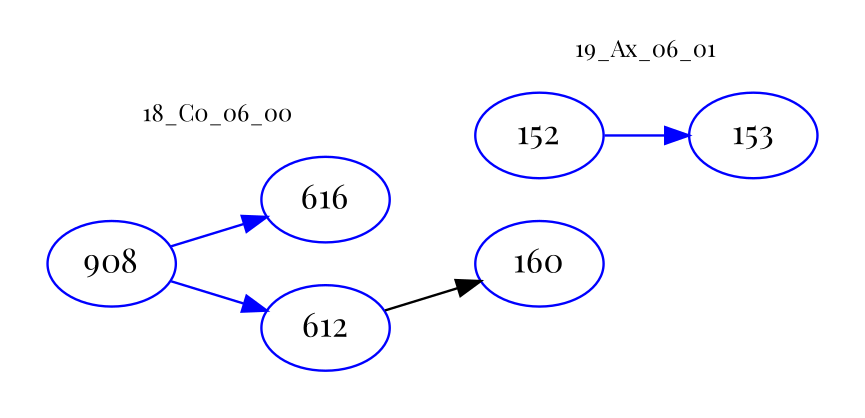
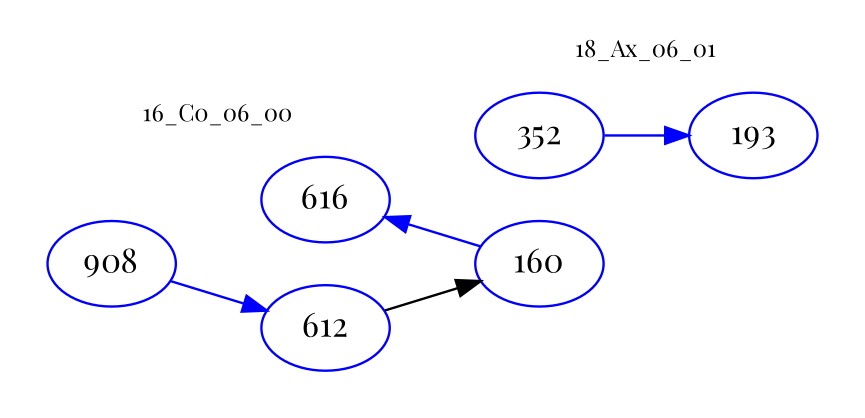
(646, 51) -> (646, 51)
(219, 115) -> (219, 115)
(539, 135) -> (539, 135)
(753, 135) -> (753, 135)
(207, 235) -> (441, 234)
